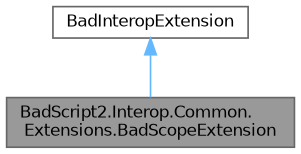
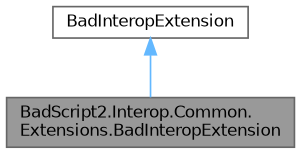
(151, 122) -> (151, 122)
